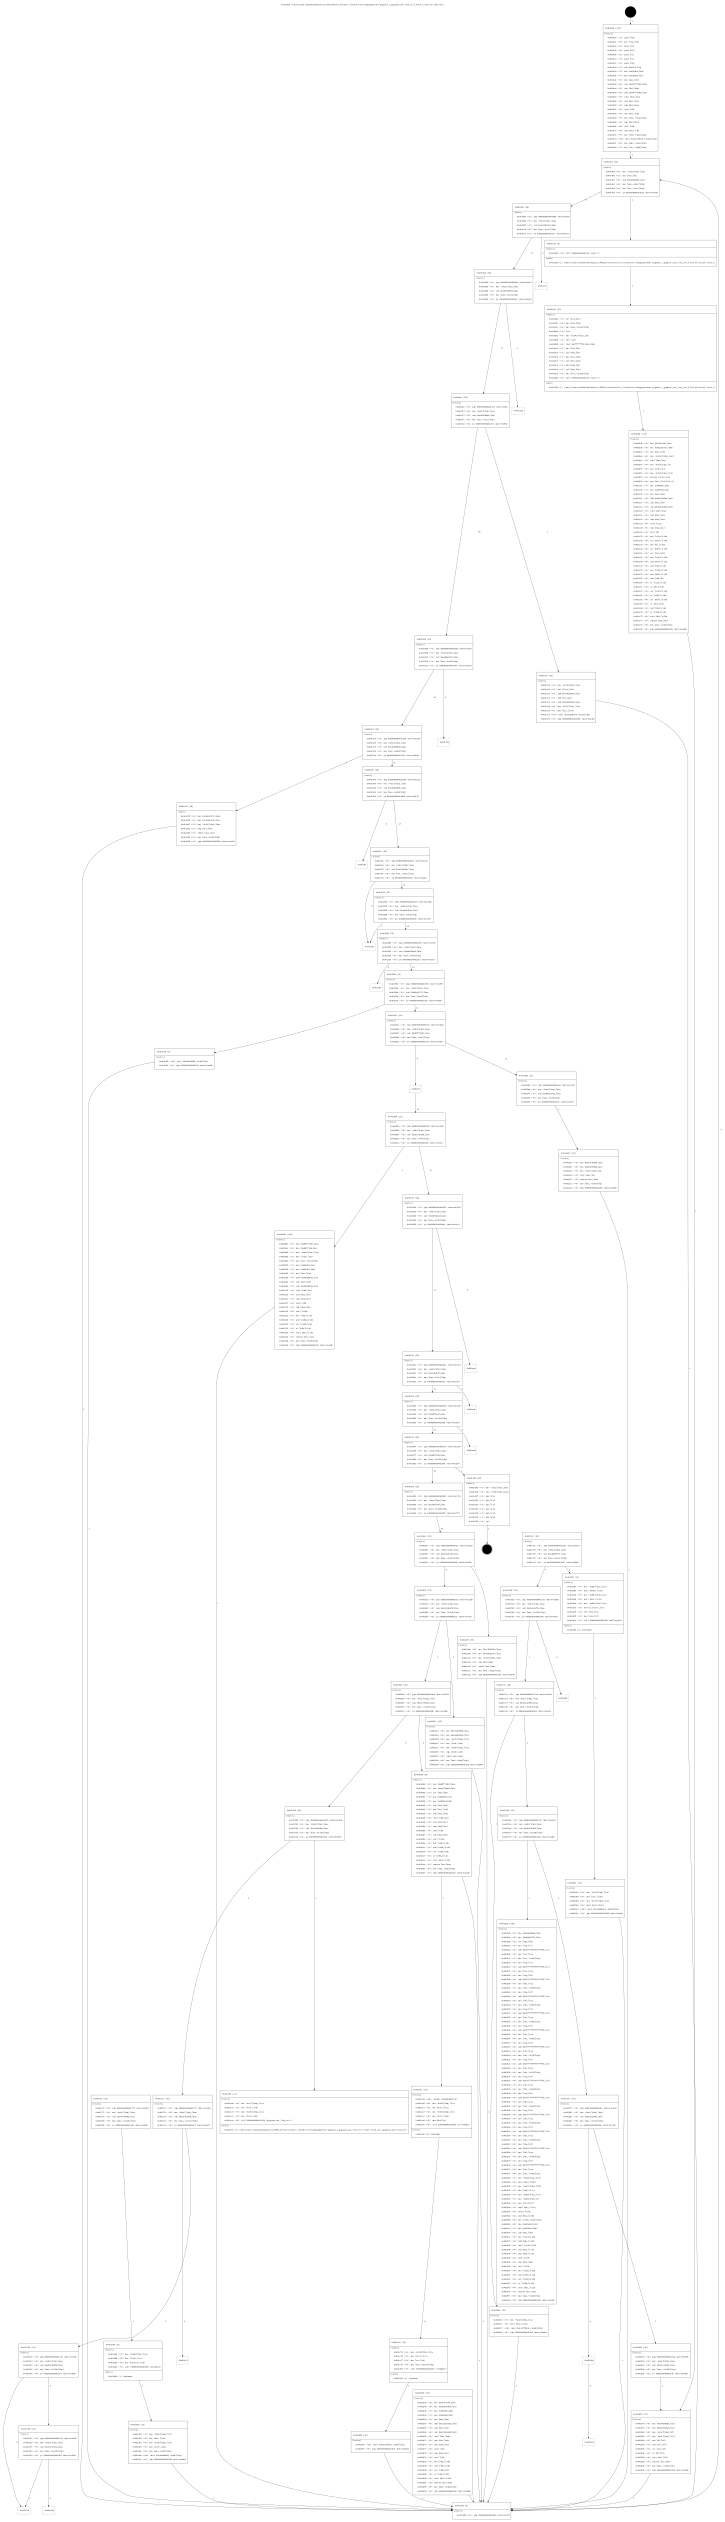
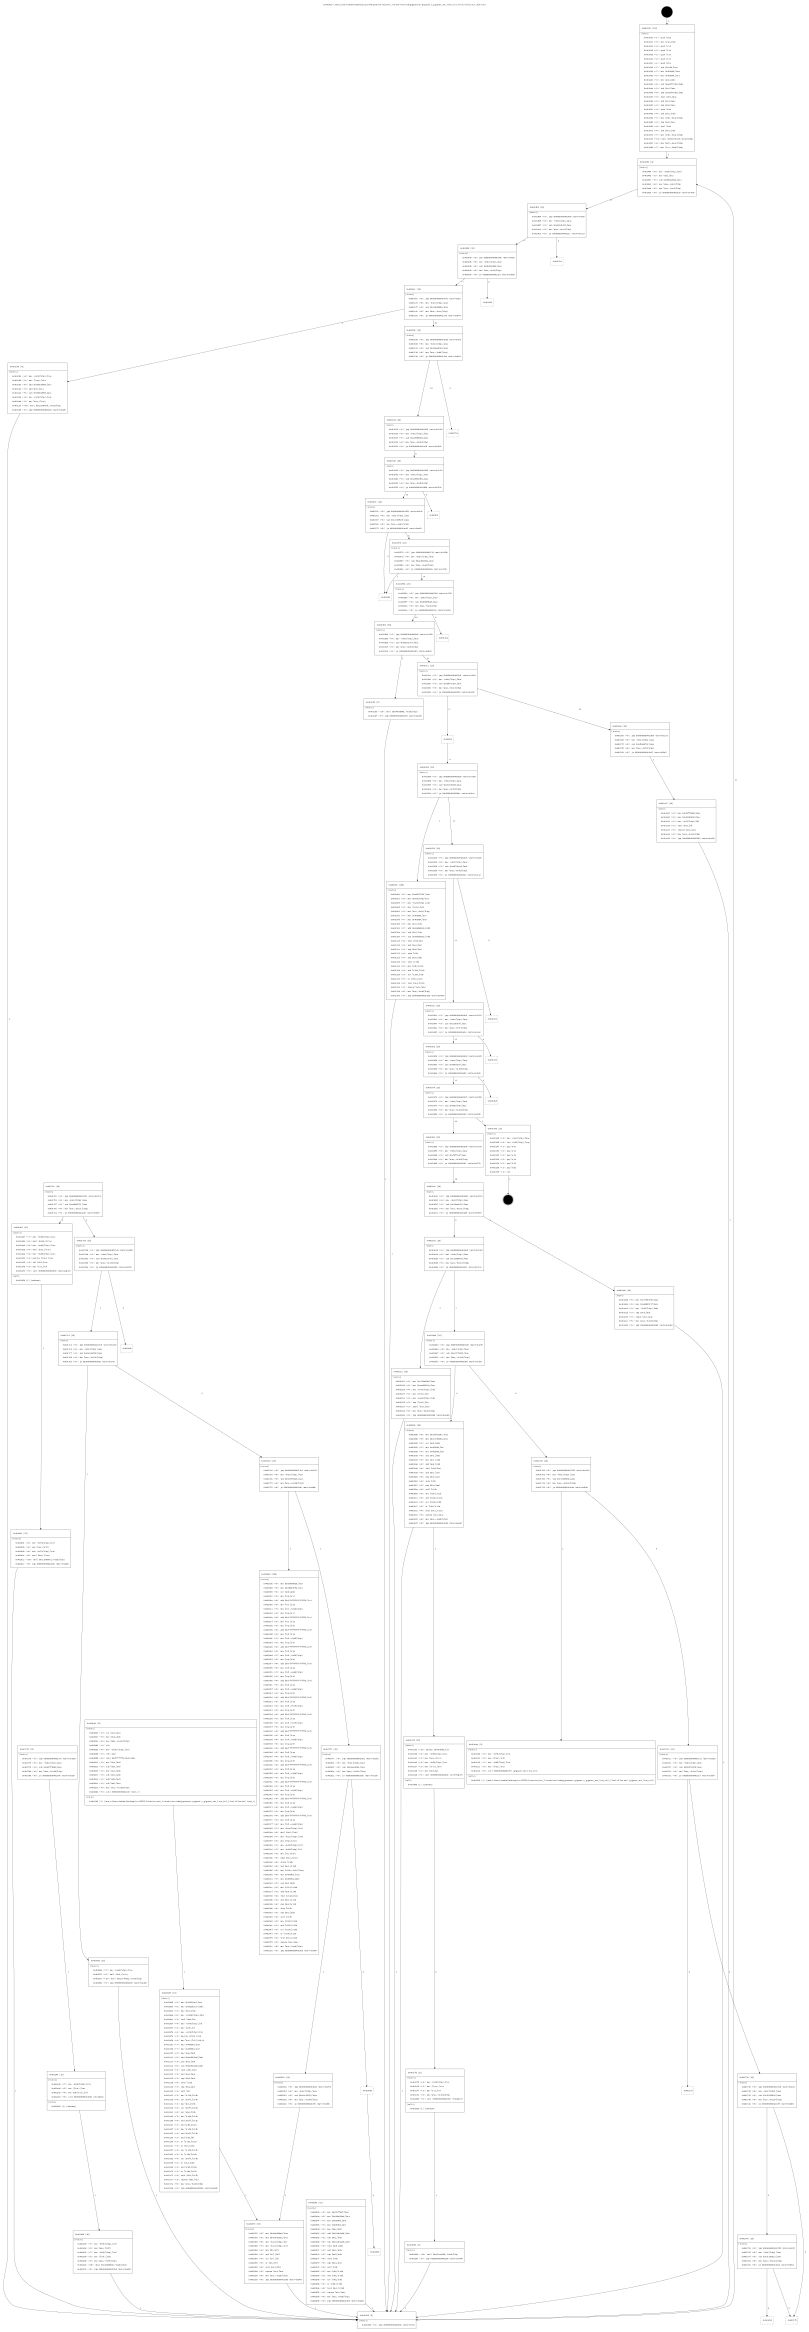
(631, 253) -> none
(206, 824) -> none
